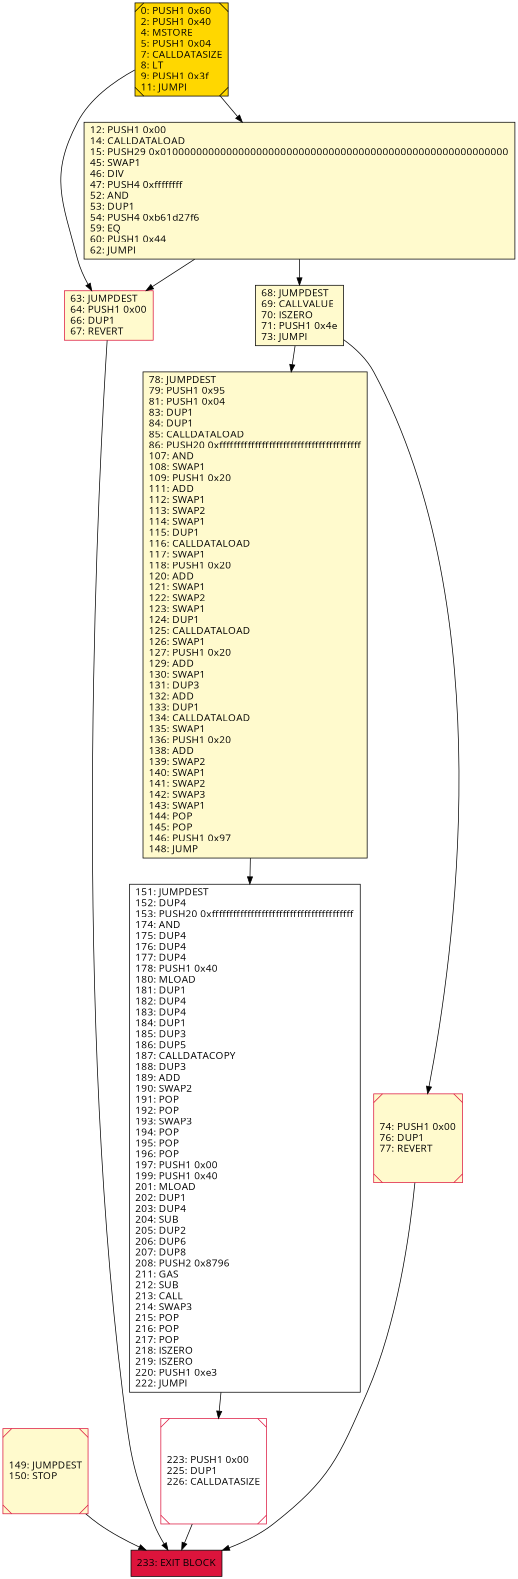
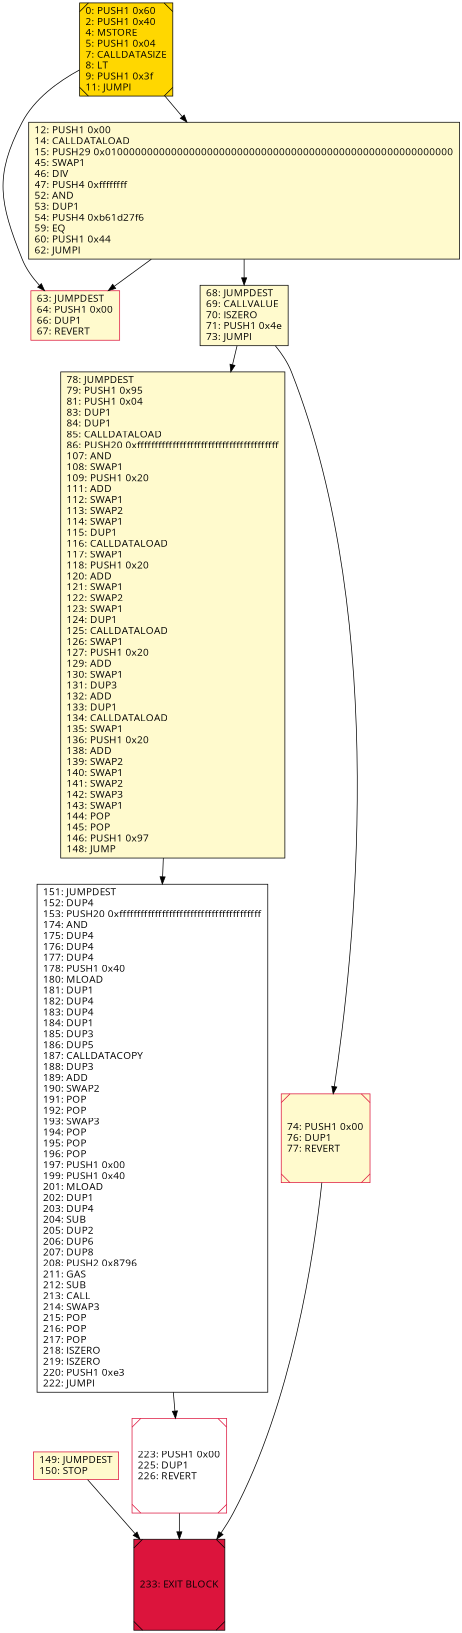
(94, 946) -> none
(45, 1471) -> (76, 1466)
(214, 1471) -> (179, 1466)
(176, 1563) -> (179, 1585)
